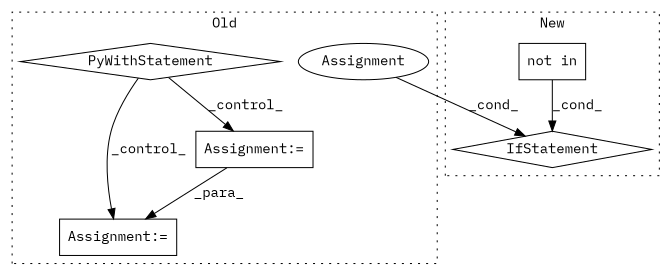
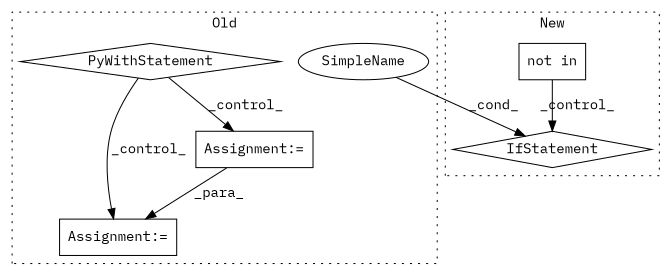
(364, 62) -> (364, 62)
(578, 106) -> (578, 106)
